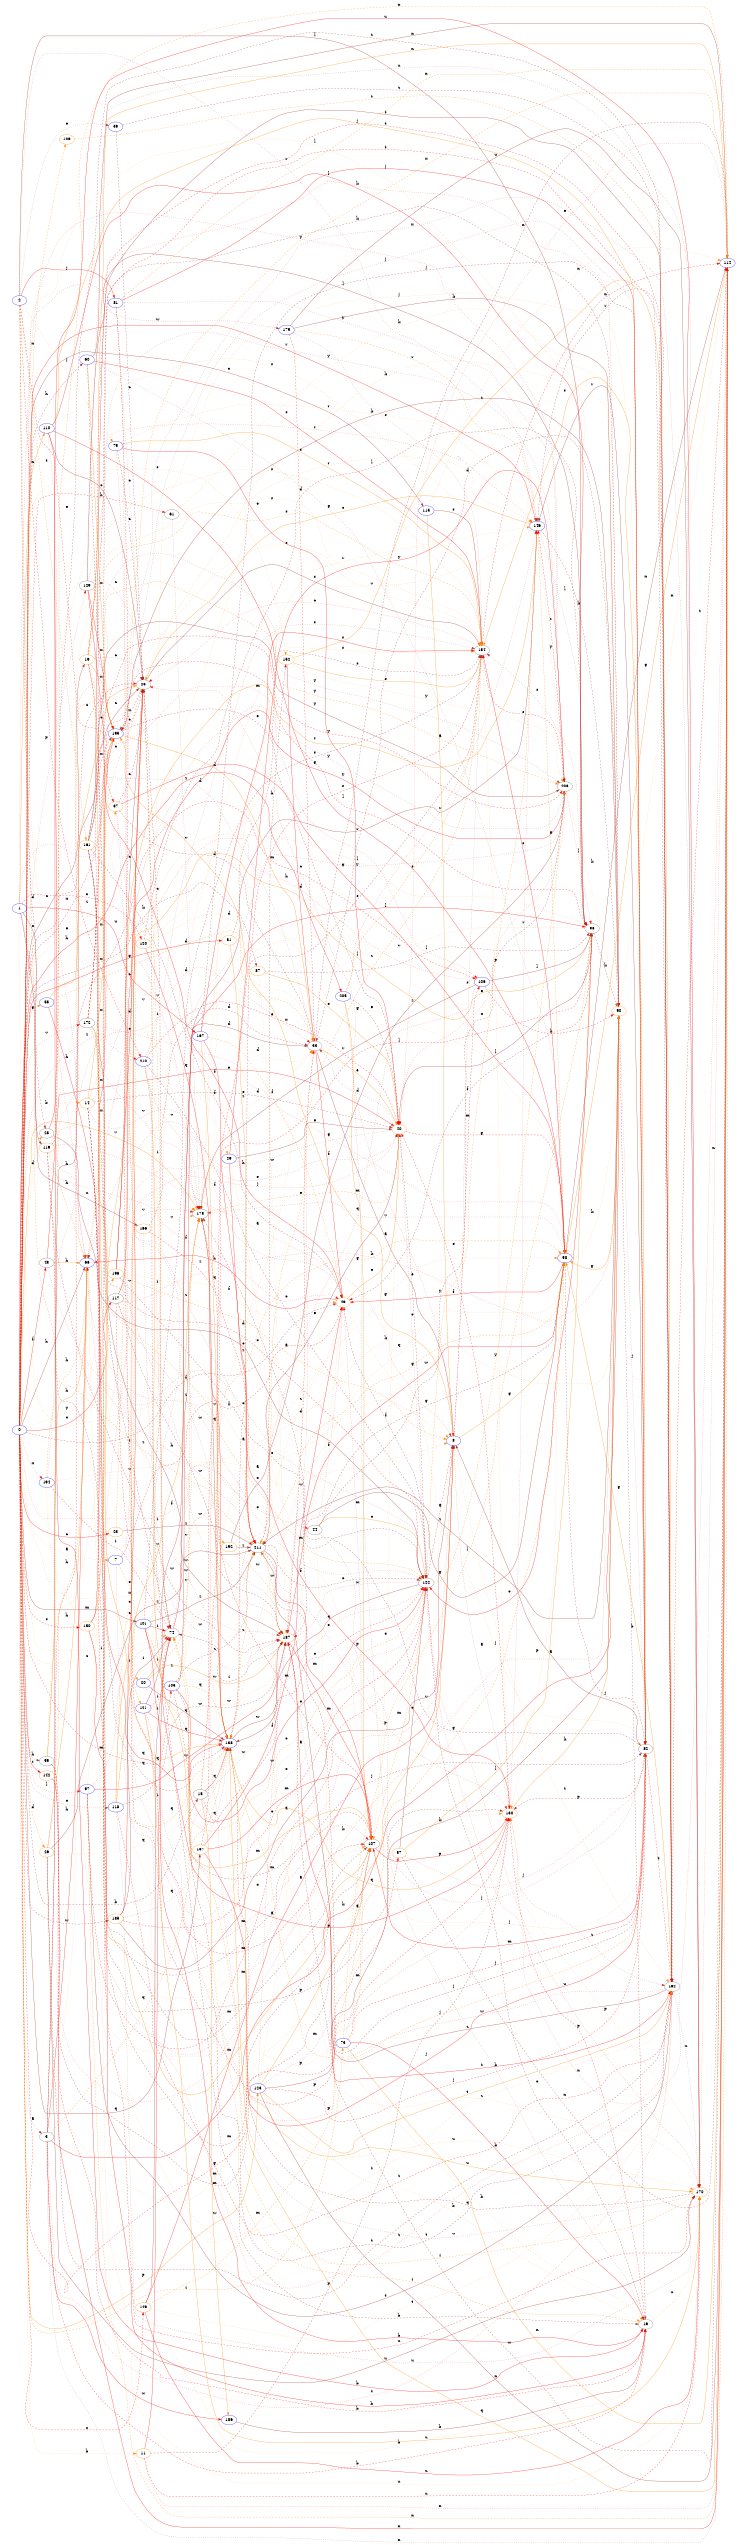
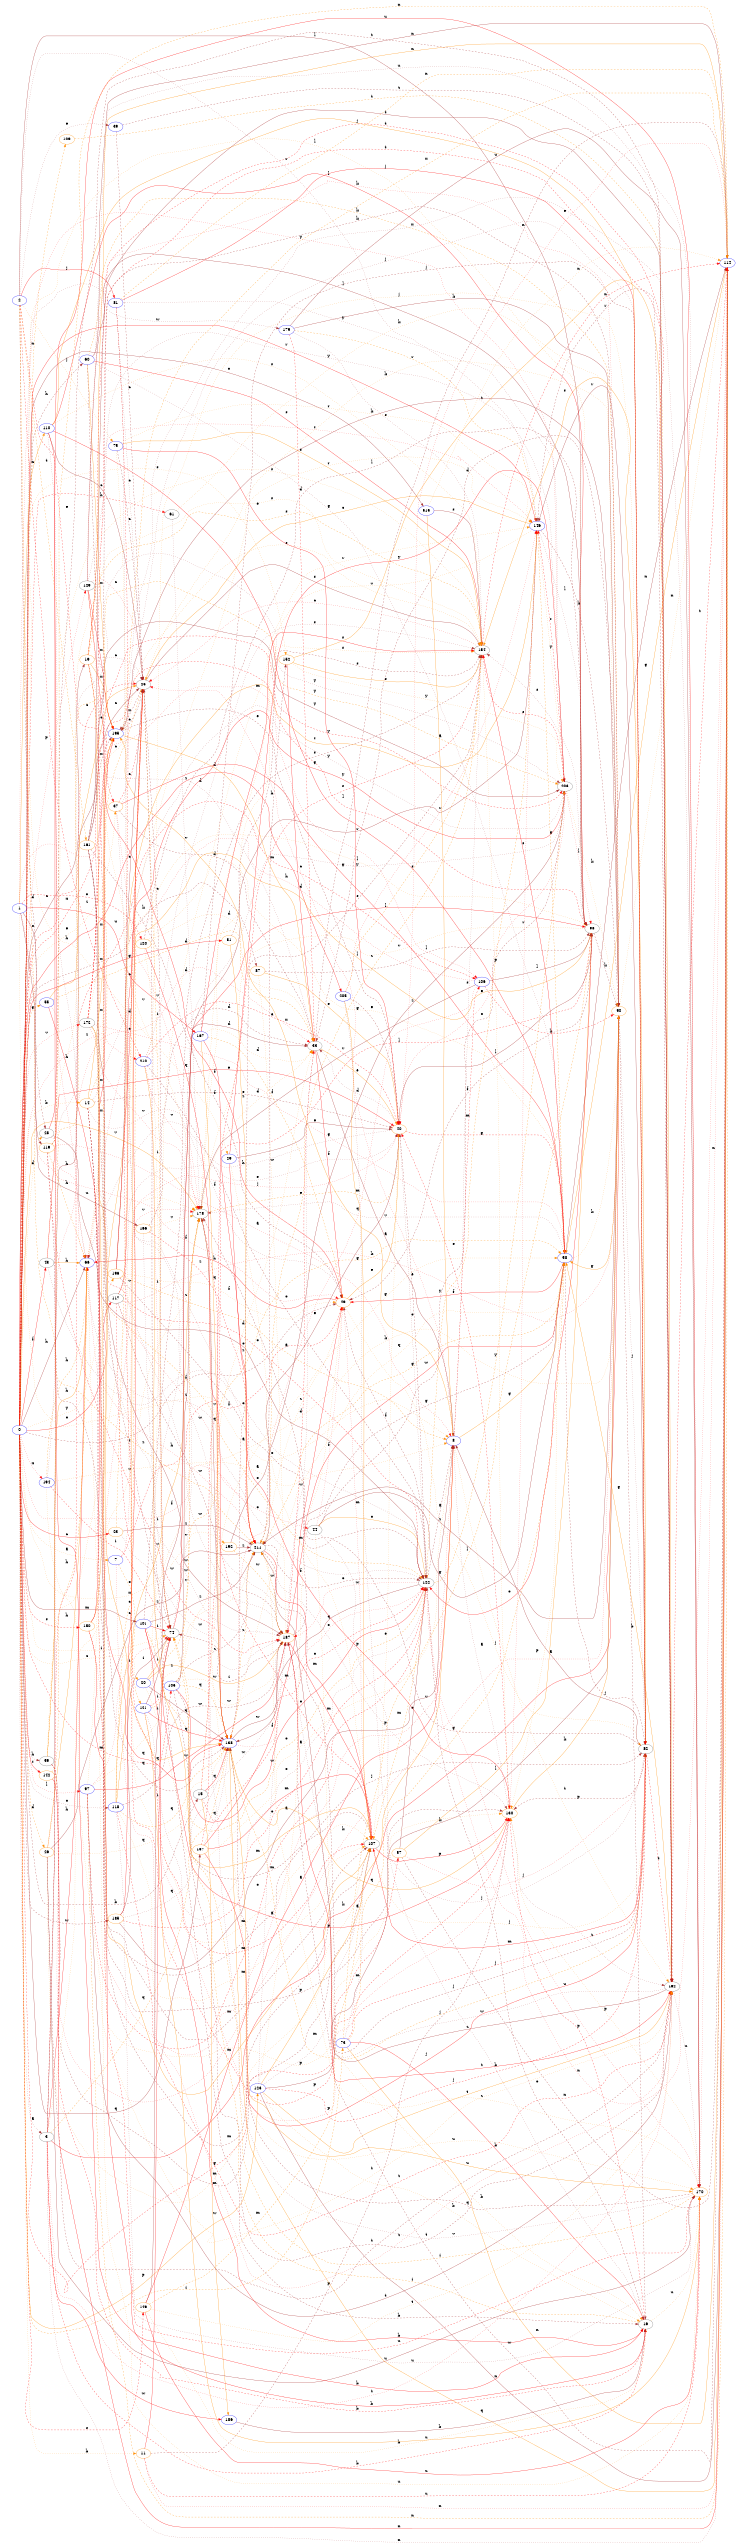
none -> (595, 347)
(426, 511) -> (426, 511)
(127, 1314) -> (127, 1314)
